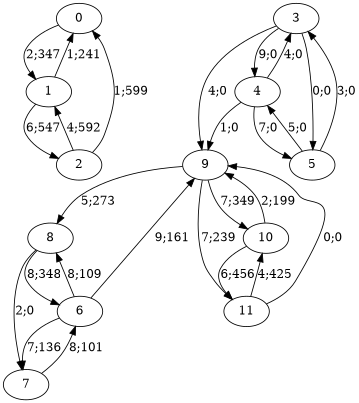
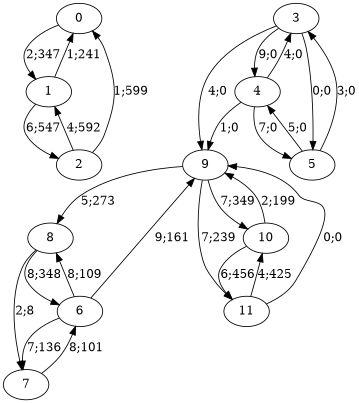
(25, 311) -> (25, 311)
